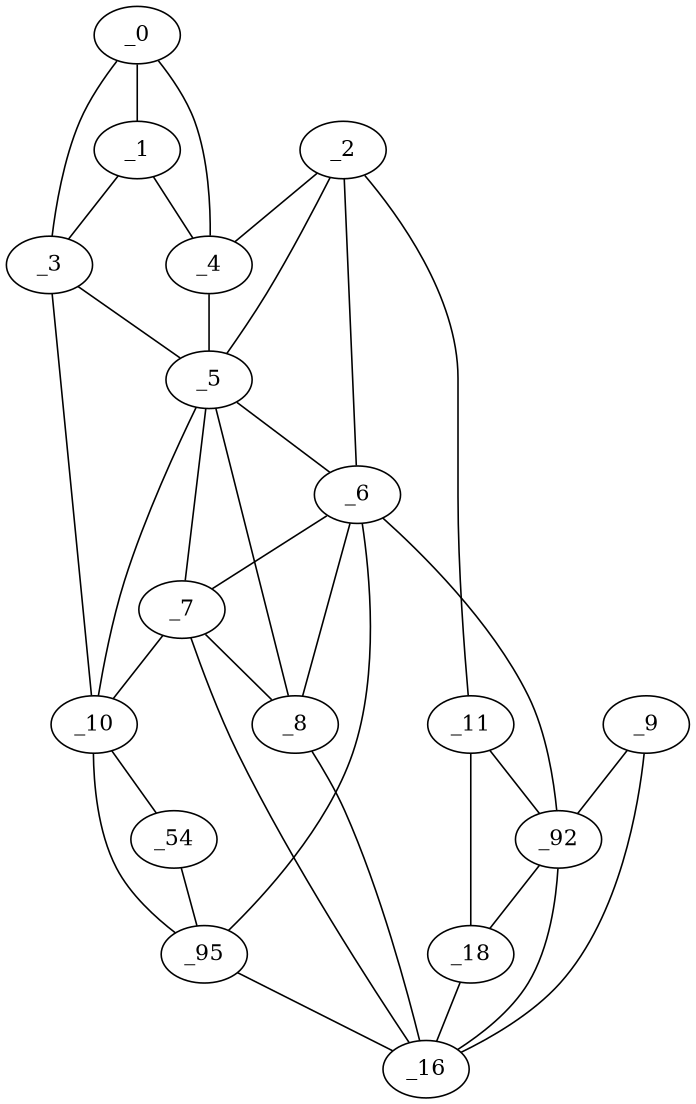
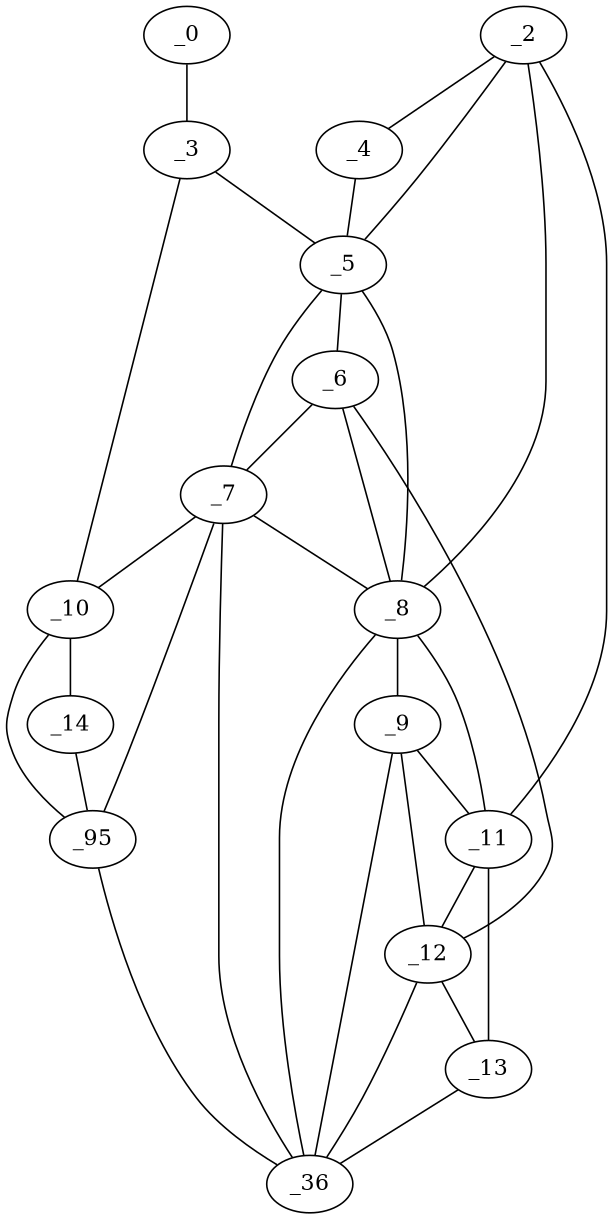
(201, 143) -> none
(137, 150) -> none
(350, 322) -> (546, 345)
(136, 548) -> none
none -> (398, 667)
none -> (464, 718)
(355, 747) -> (161, 668)
none -> (443, 782)
(174, 839) -> (70, 725)
(559, 839) -> (428, 954)
(471, 954) -> (489, 1069)
(426, 1069) -> (310, 1184)
